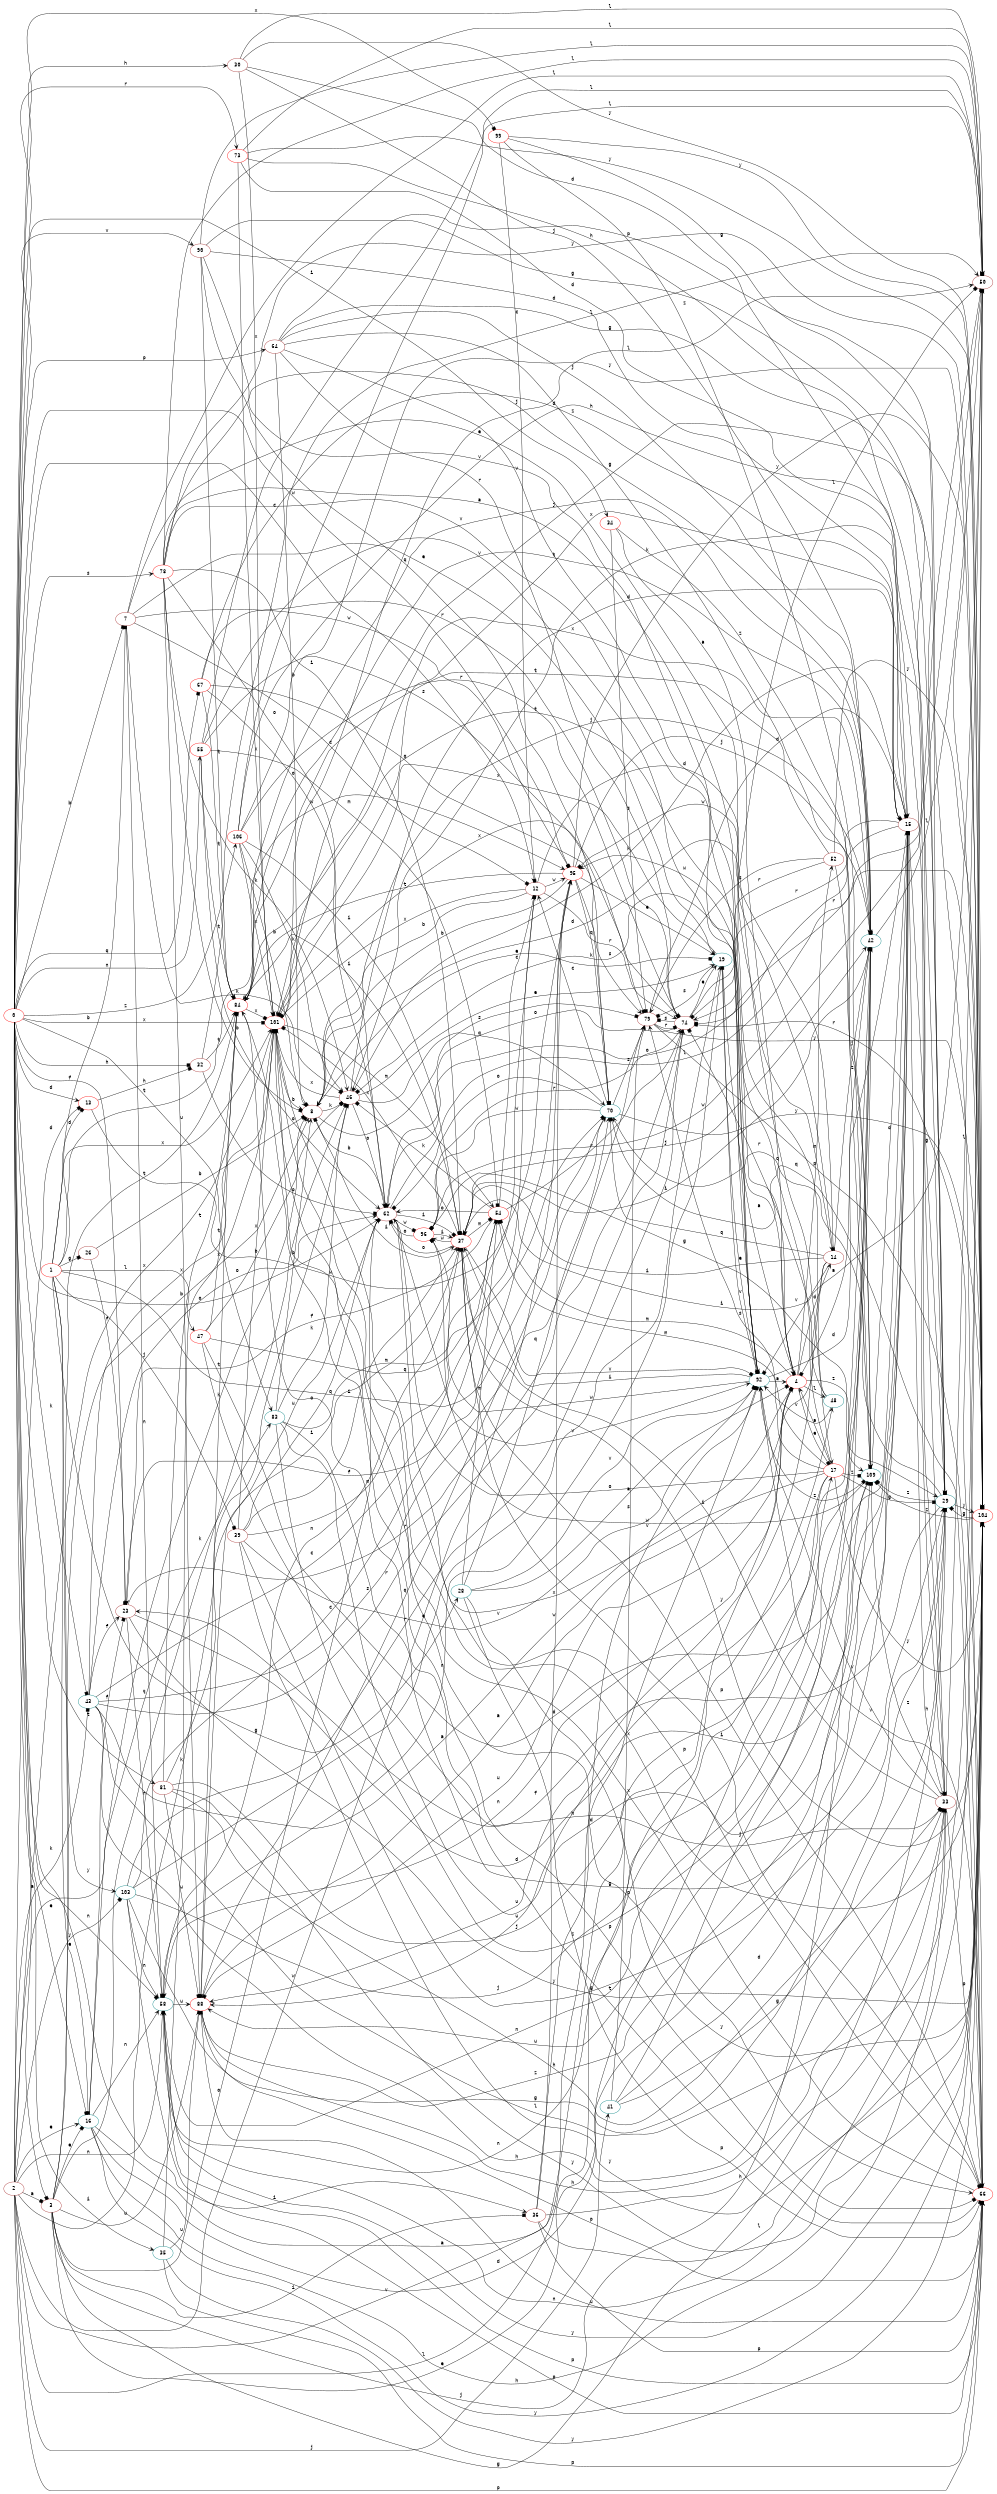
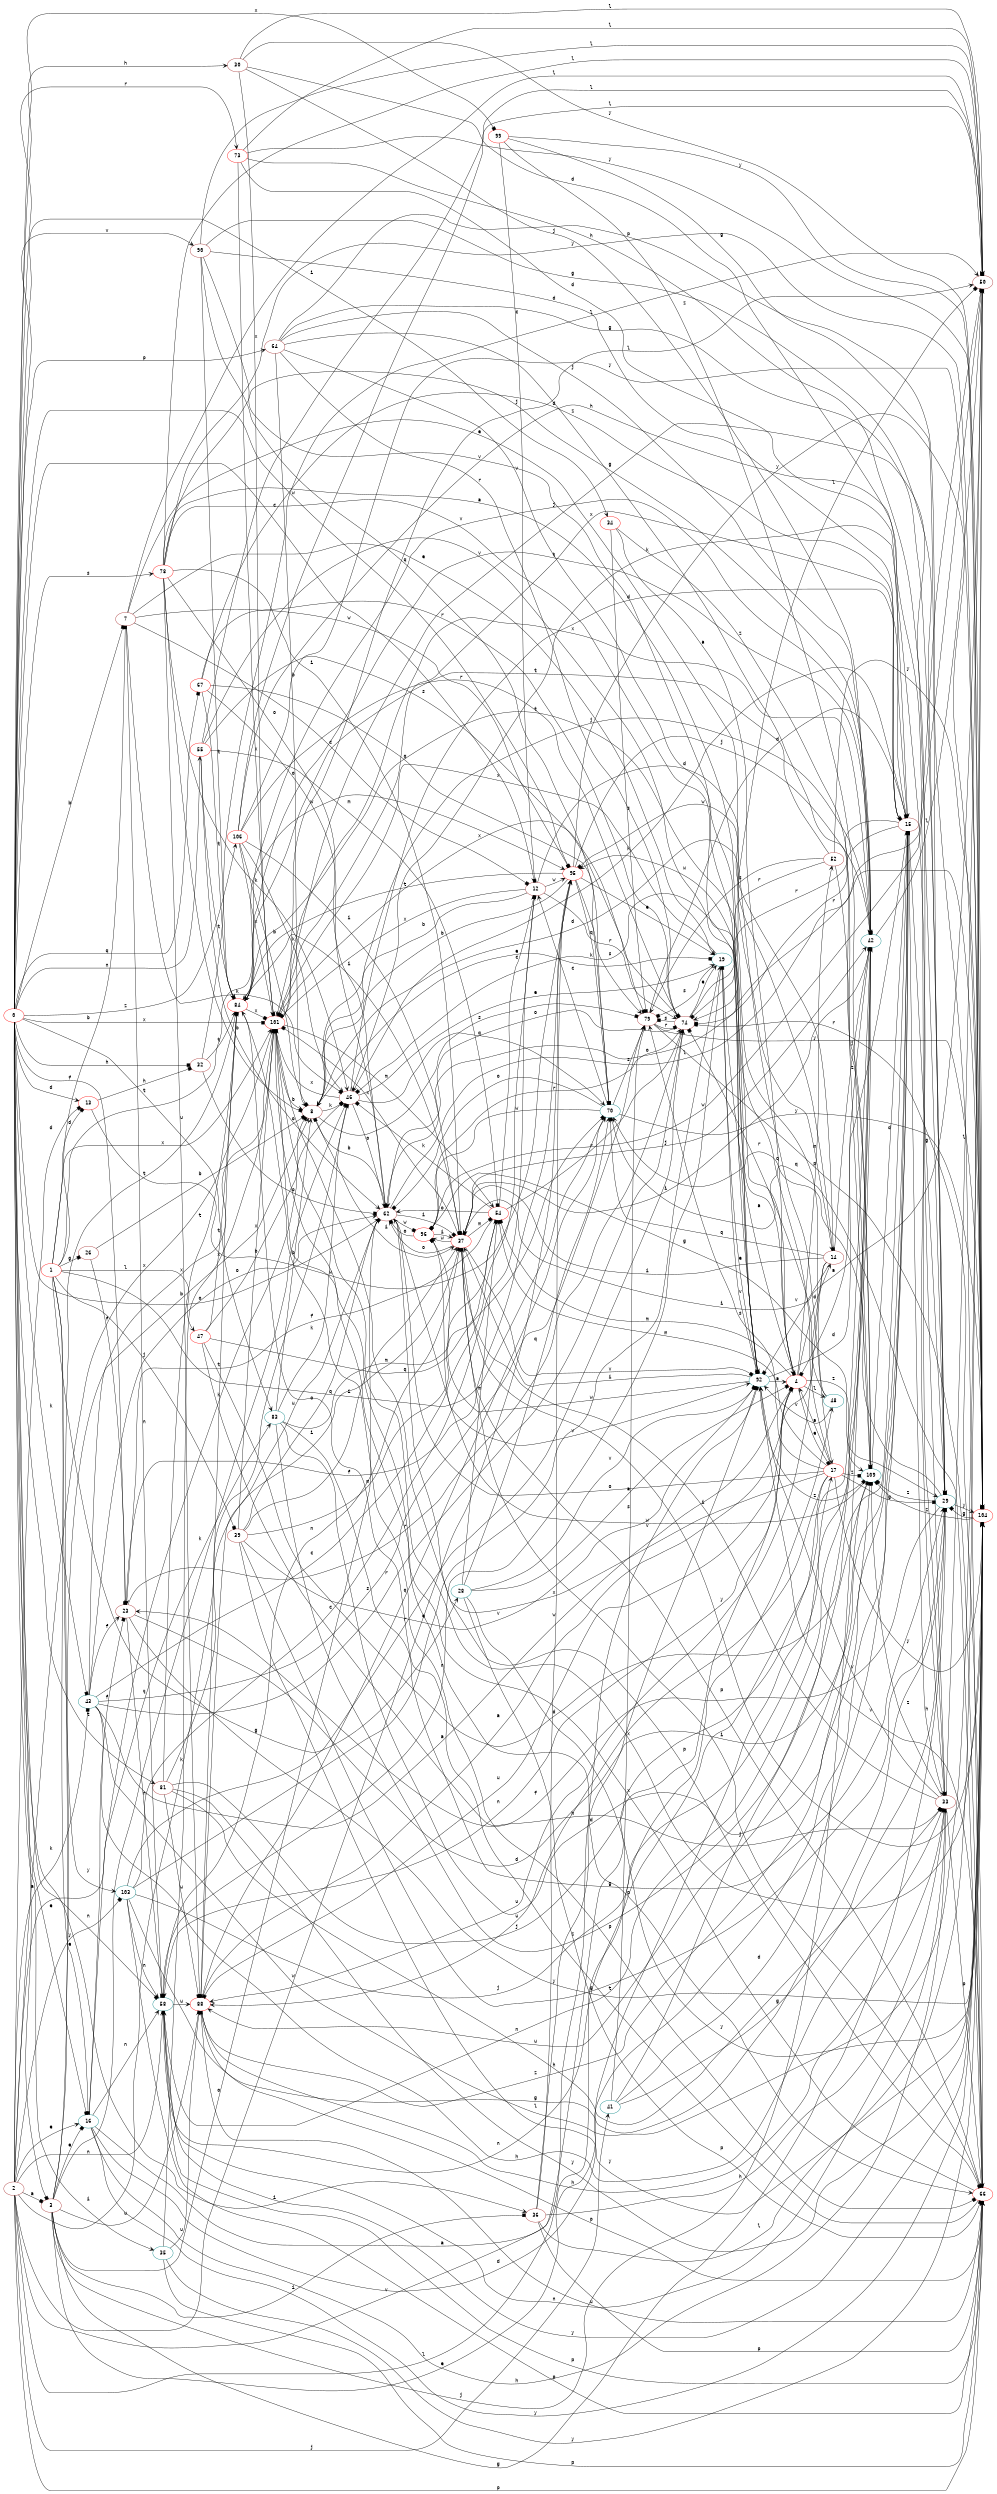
(822, 782) -> (822, 782)
